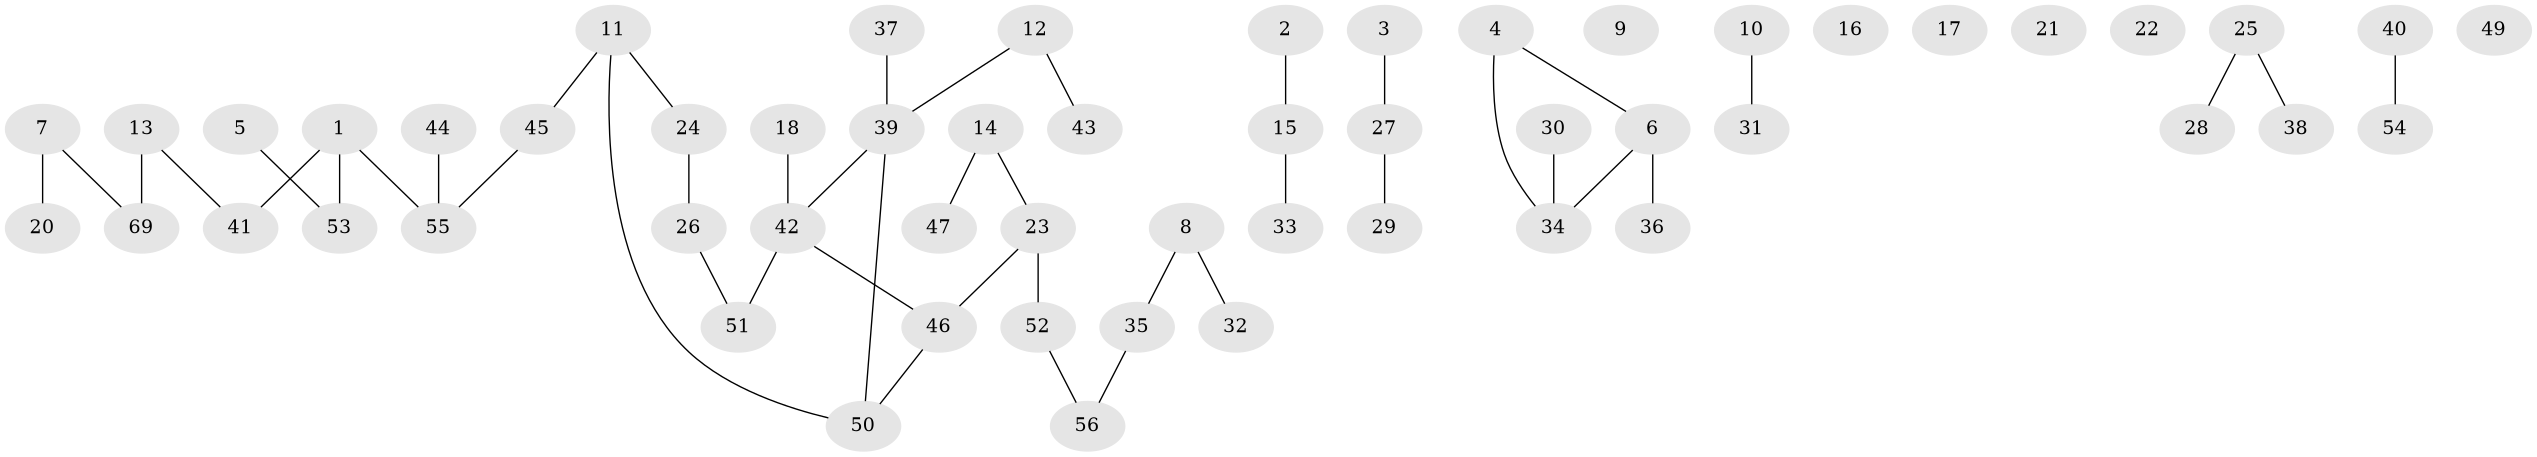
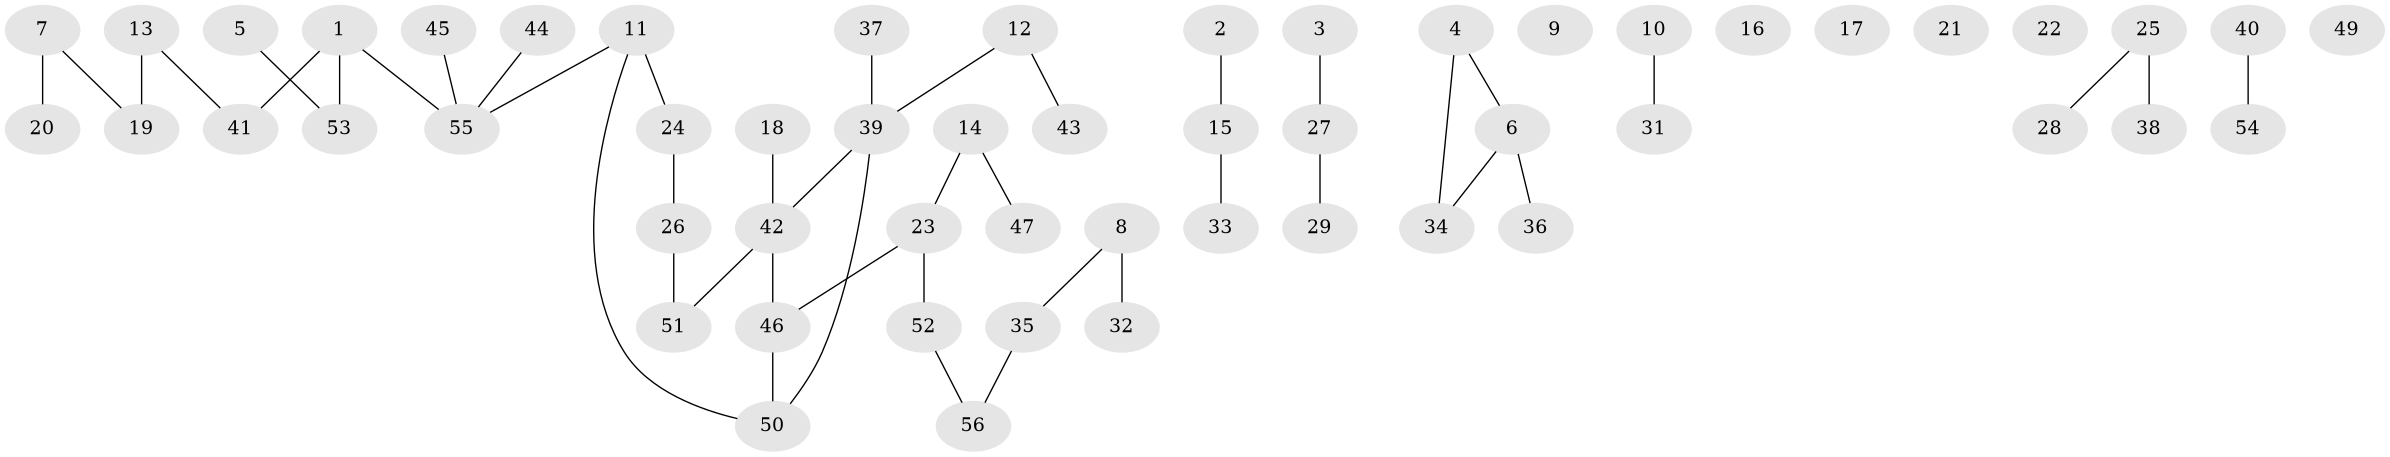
(575, 80) -> (550, 80)
(1554, 129) -> none
(142, 228) -> (142, 129)
